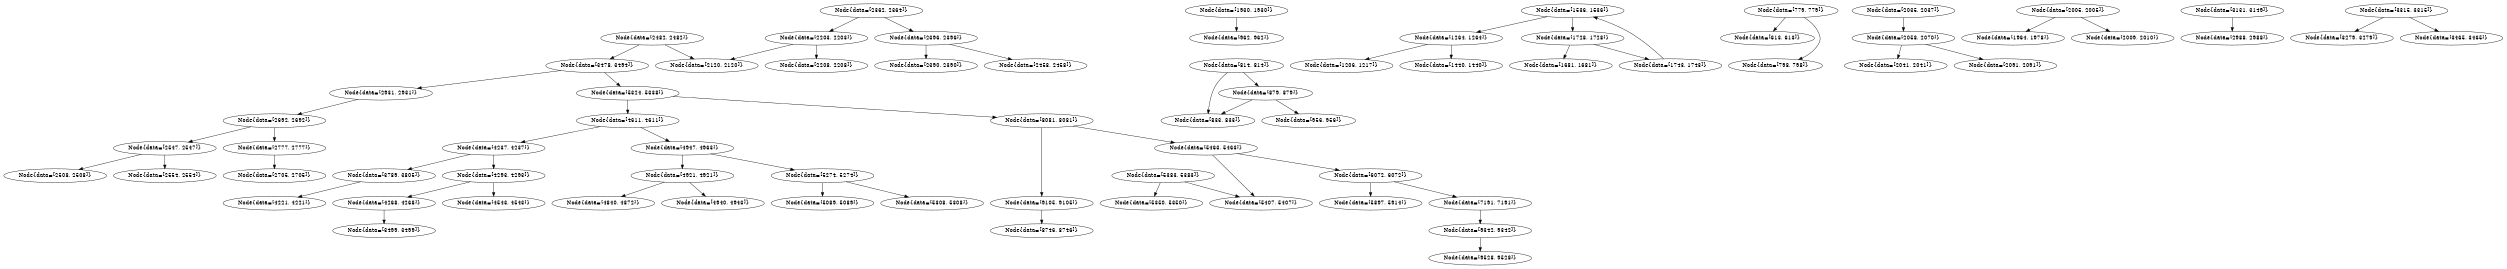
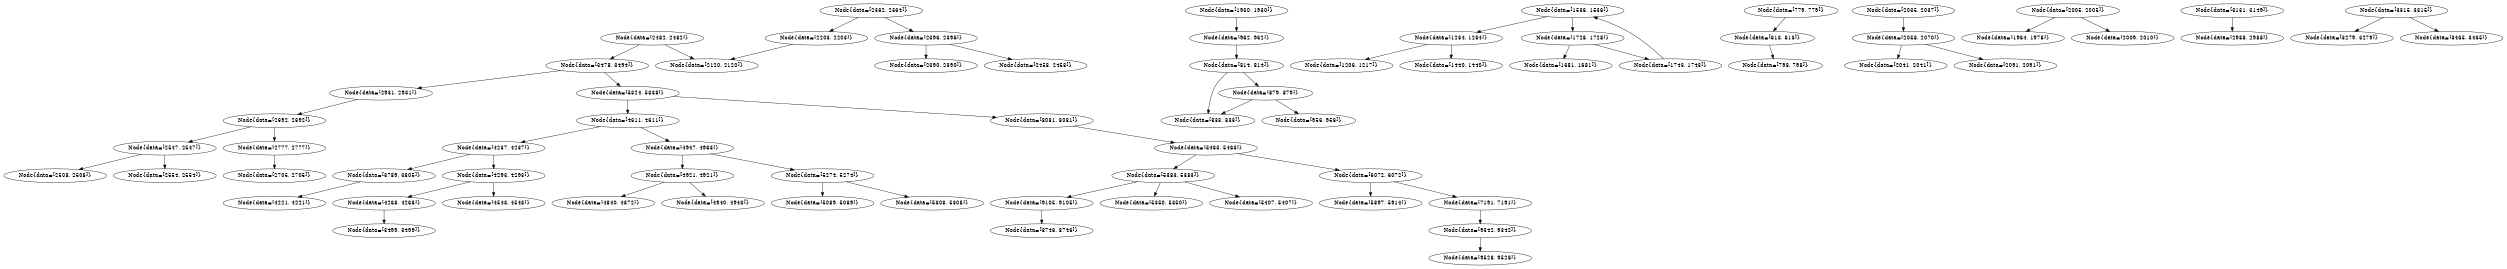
(1820, 39) -> (1771, 50)
none -> (1237, 50)
(816, 66) -> none
(1042, 160) -> (1104, 189)
(1232, 174) -> (1186, 161)
